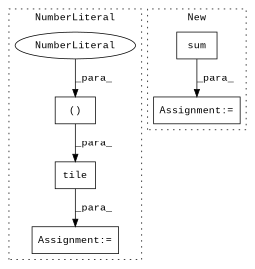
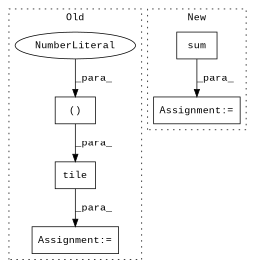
(75, 18) -> (75, 18)
